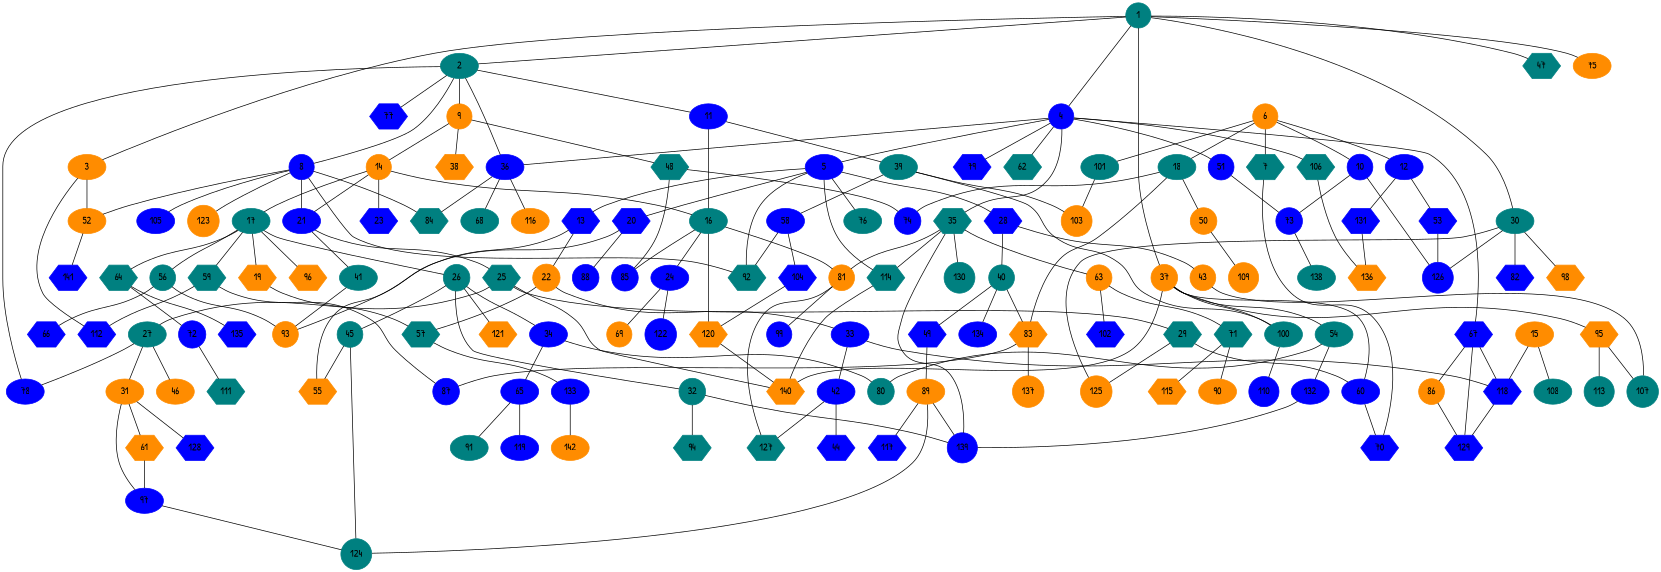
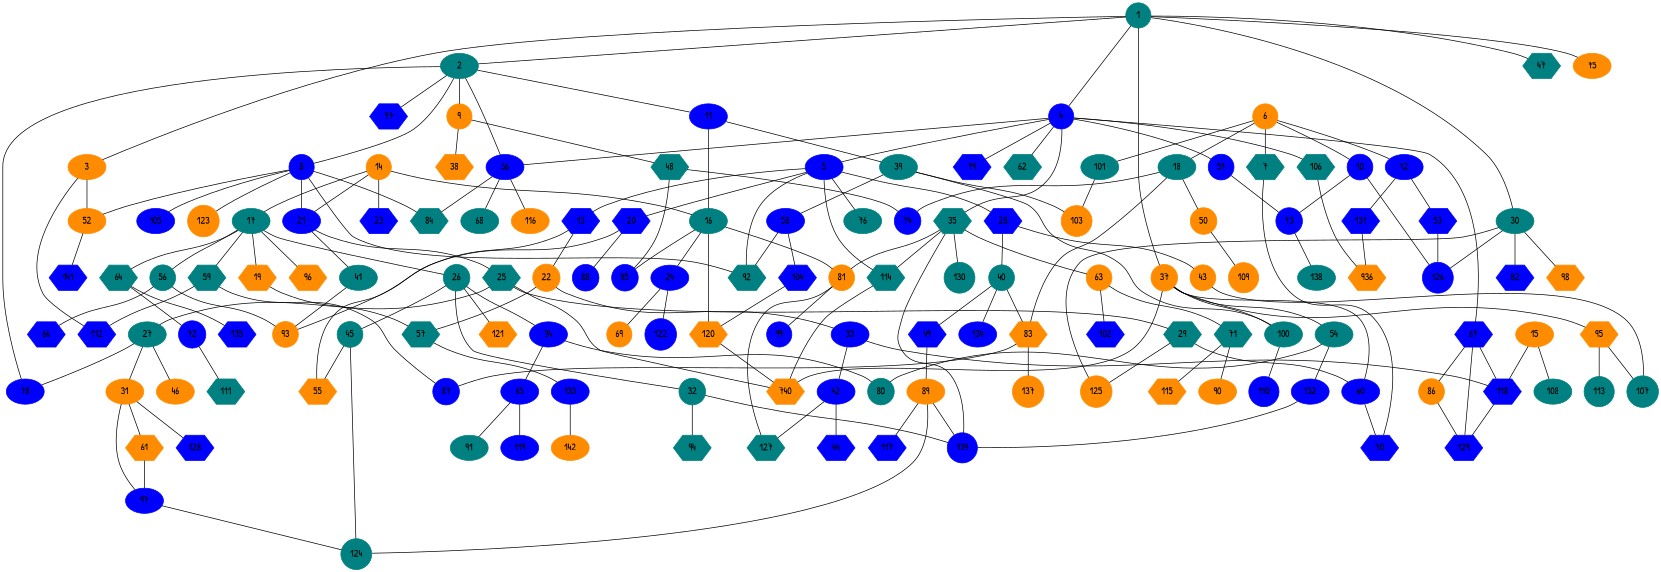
(419, 142) -> none
(1367, 278) -> (1367, 278)
(786, 392) -> (786, 392)
